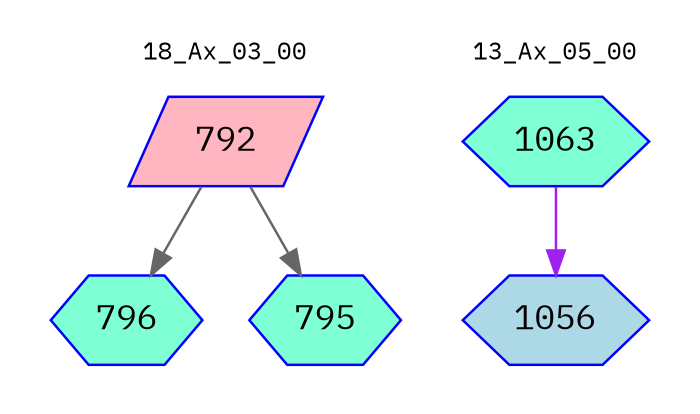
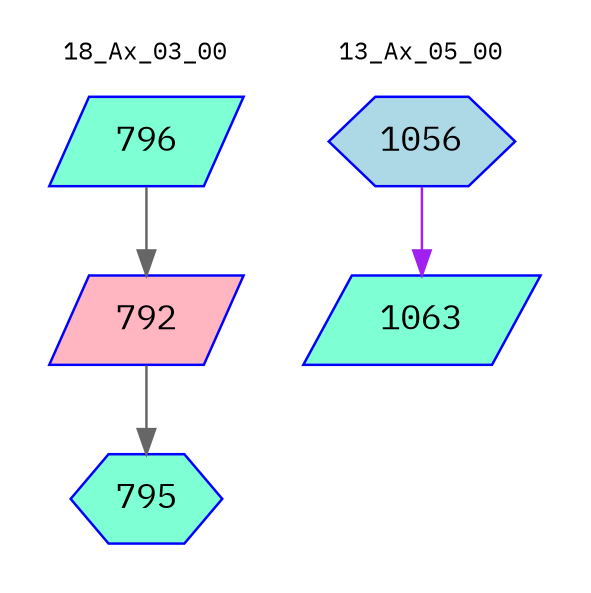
(556, 141) -> (422, 320)
(556, 219) -> (422, 219)
(182, 220) -> (146, 219)
(127, 320) -> (146, 141)
